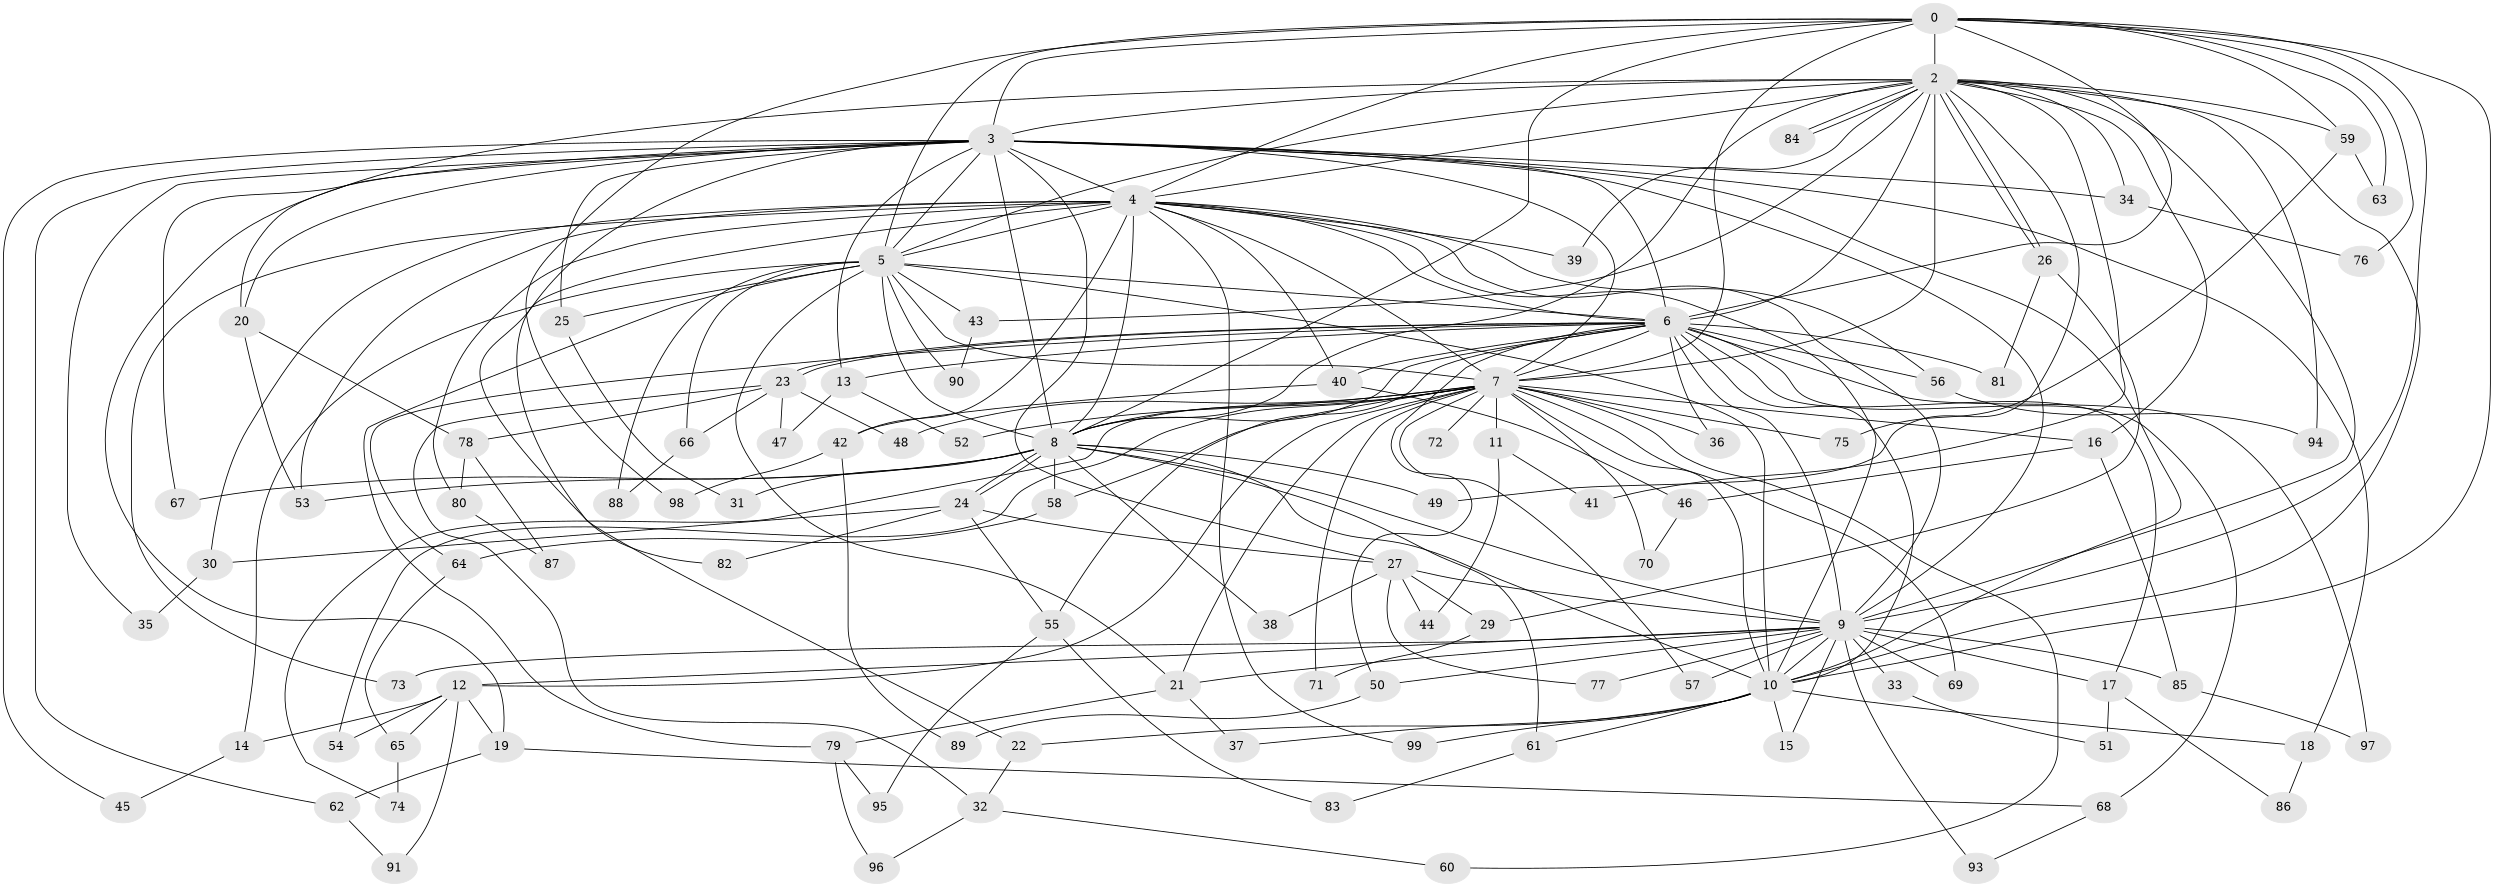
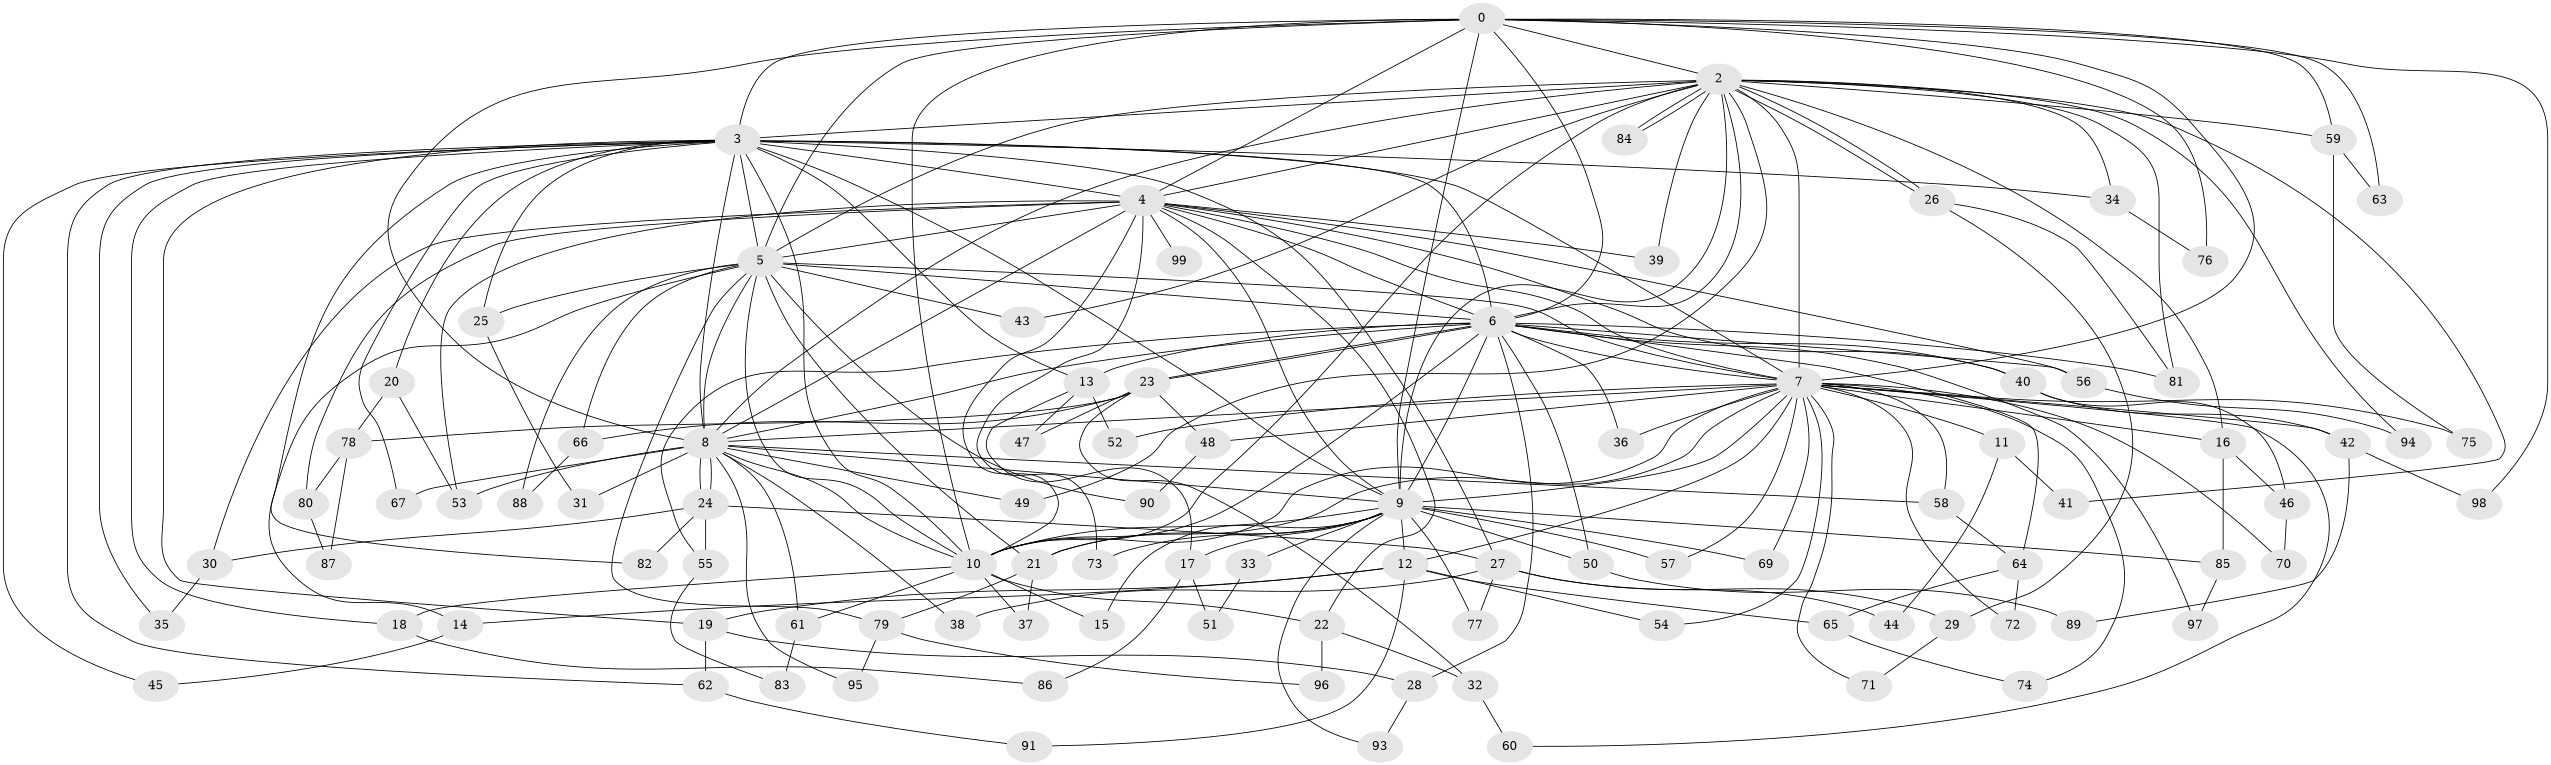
(1038, 99) -> (2072, 114)
(966, 355) -> (1178, 474)
(1024, 367) -> (2076, 406)
(2113, 421) -> (987, 447)
none -> (2017, 592)
(1637, 604) -> (1656, 474)
(953, 706) -> (747, 587)
(1515, 730) -> none
(2104, 808) -> (1415, 686)
(929, 838) -> (1322, 656)
